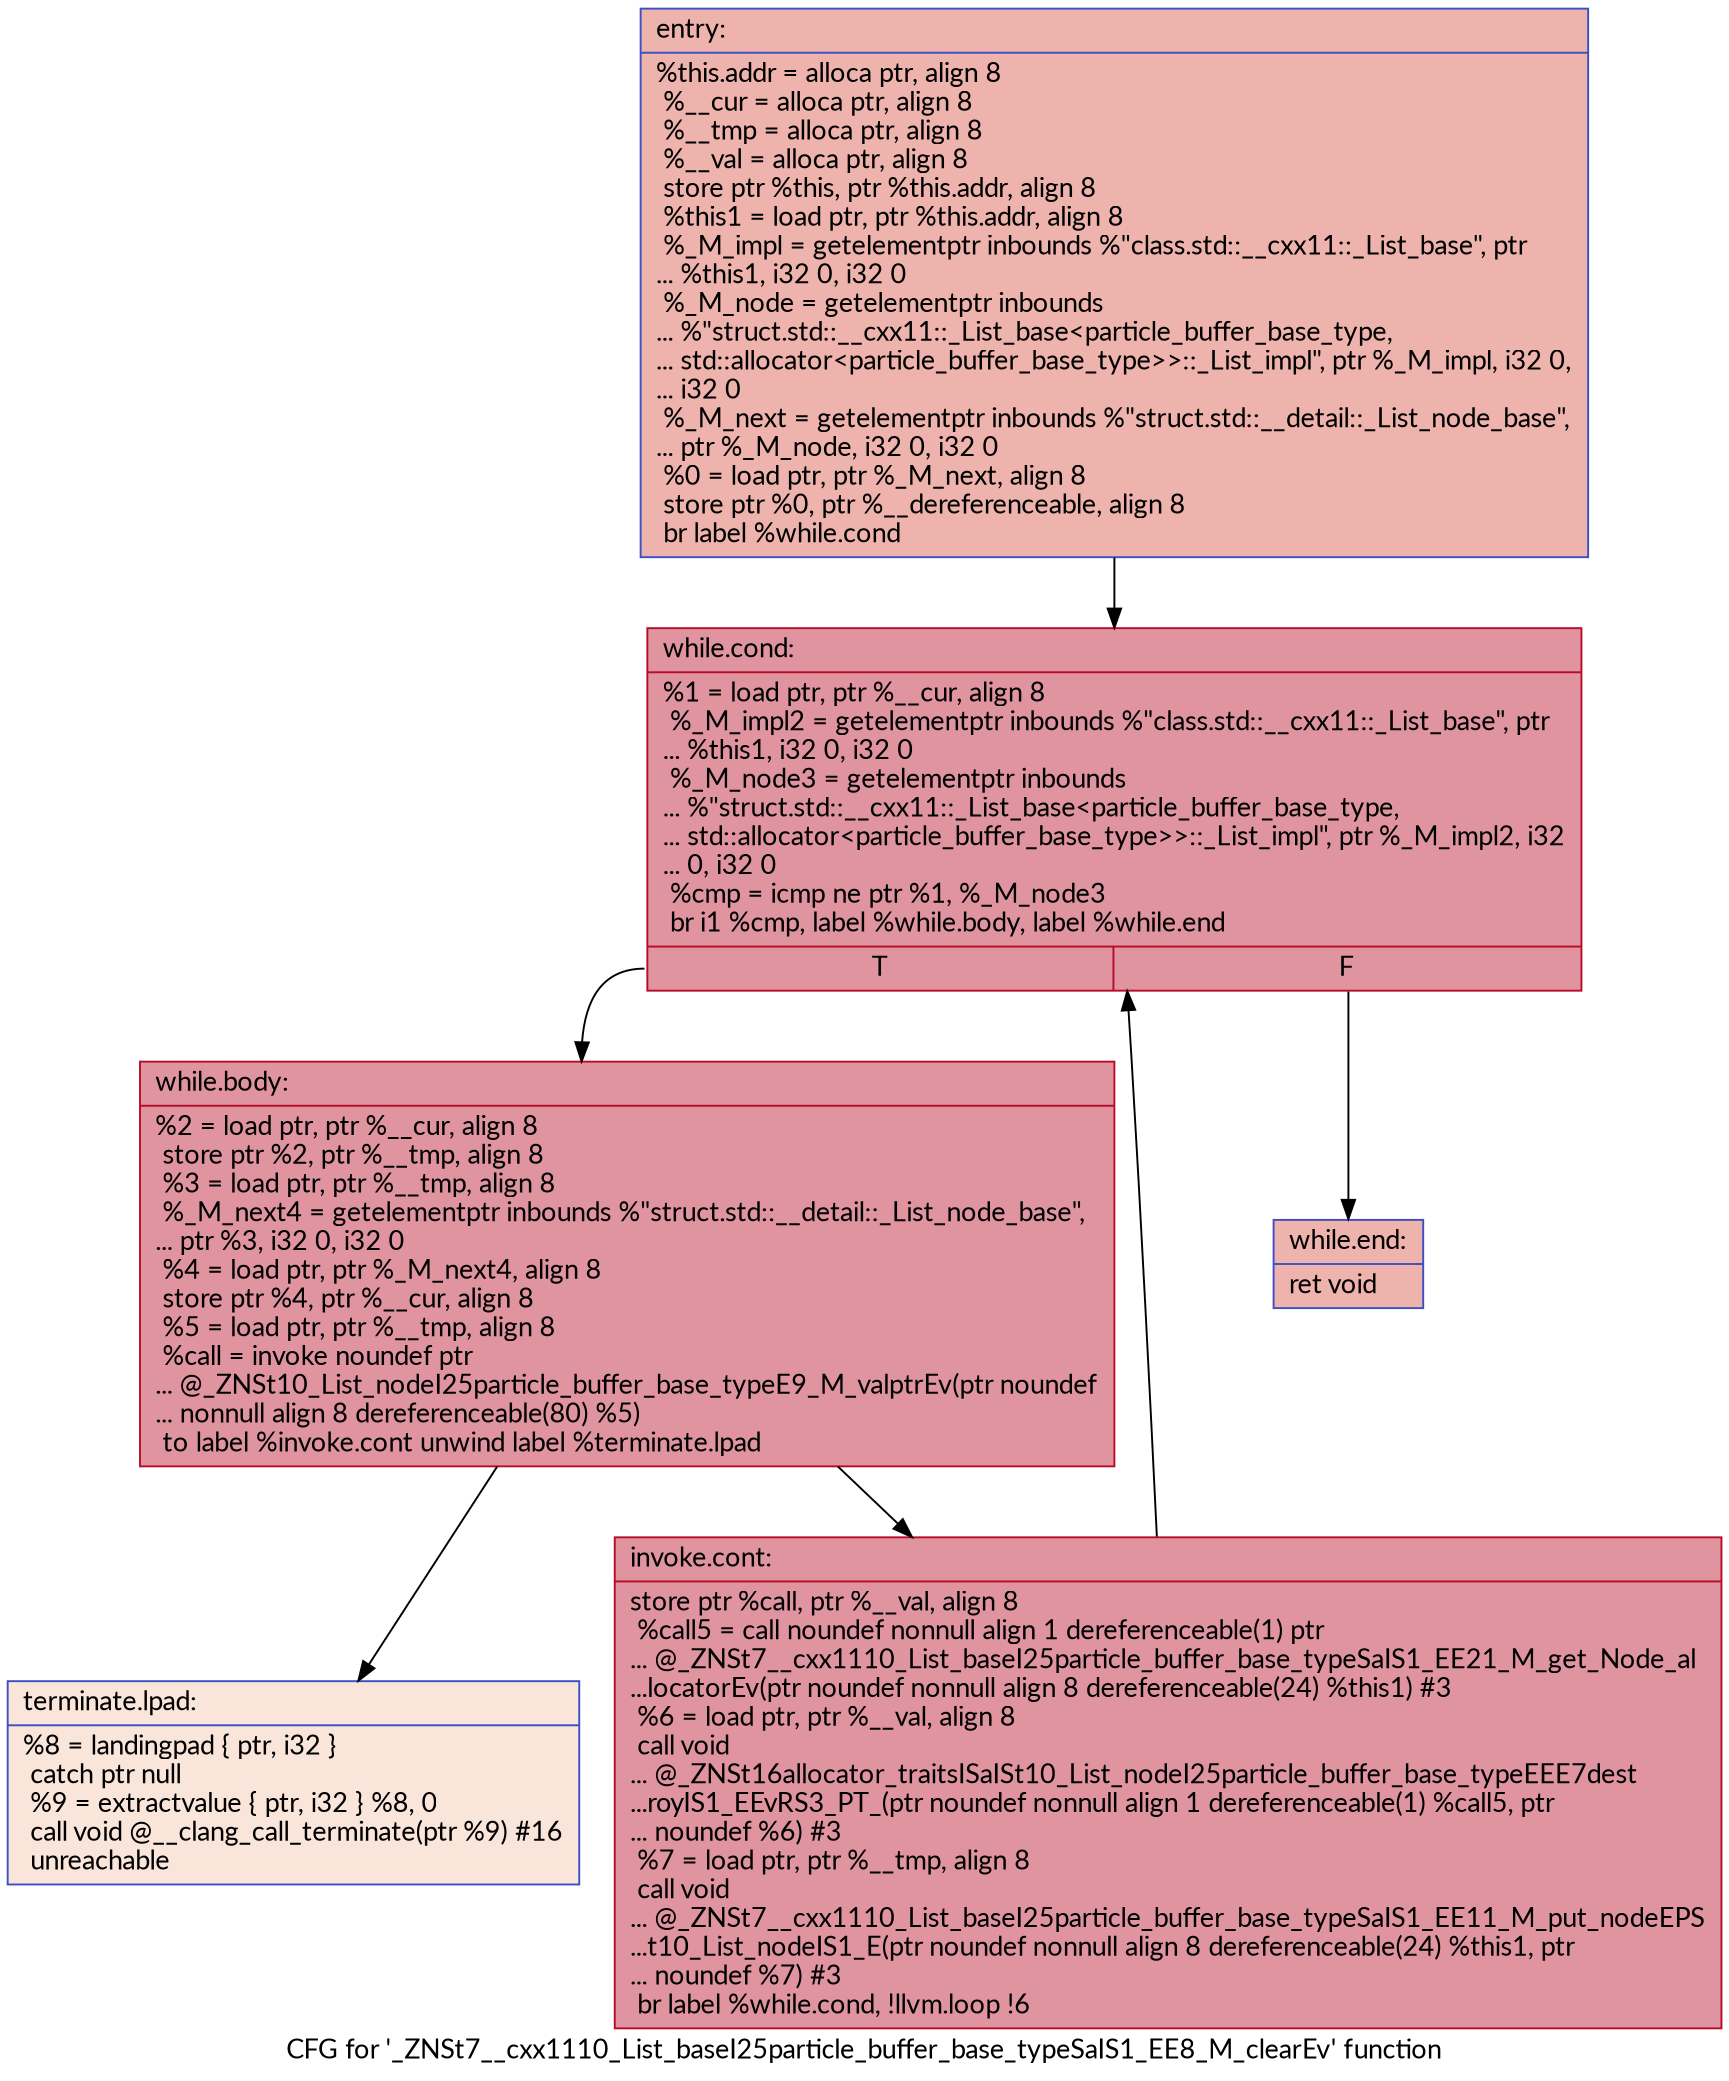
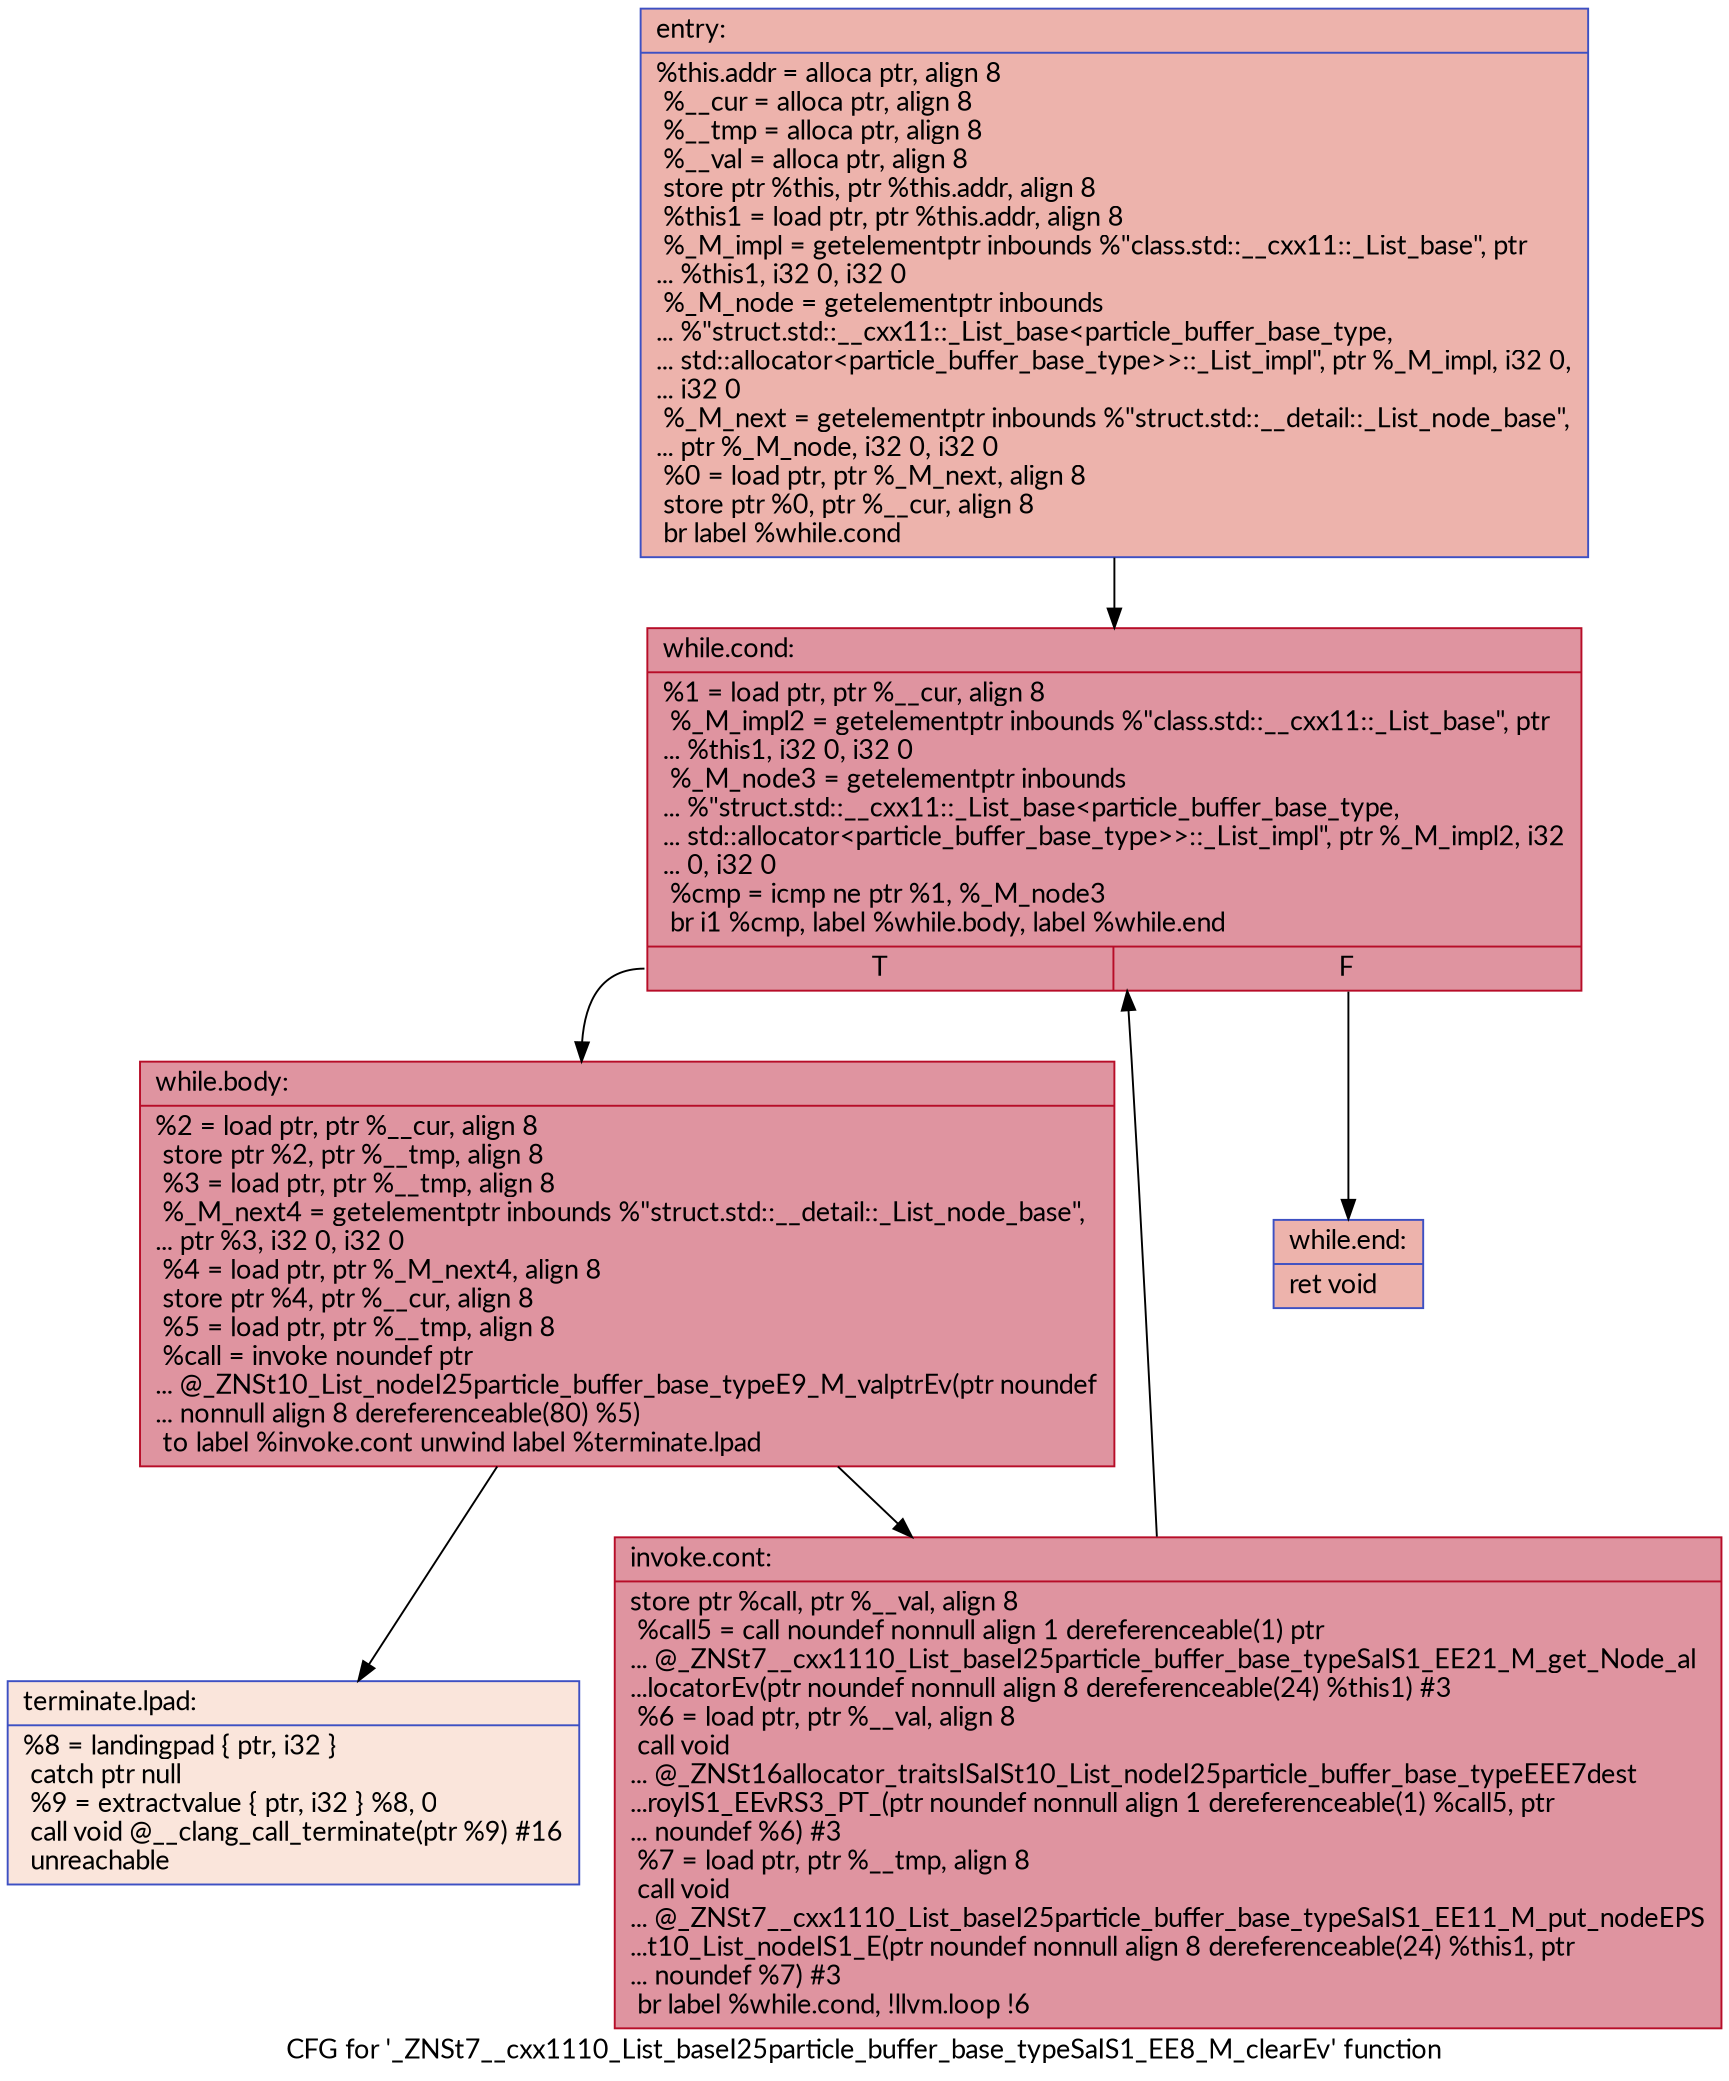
(922, 505) -> (846, 505)
